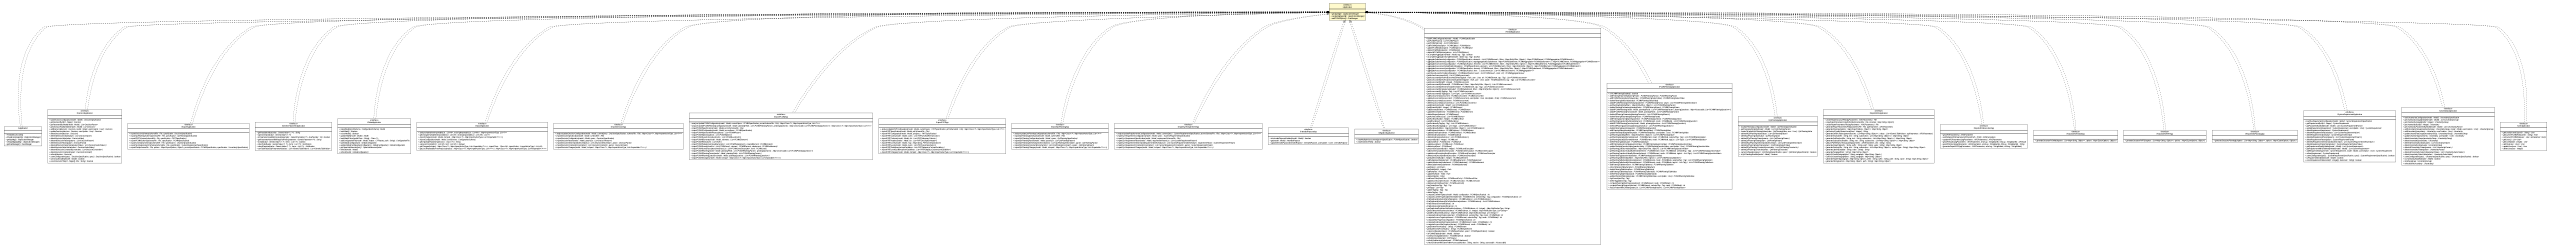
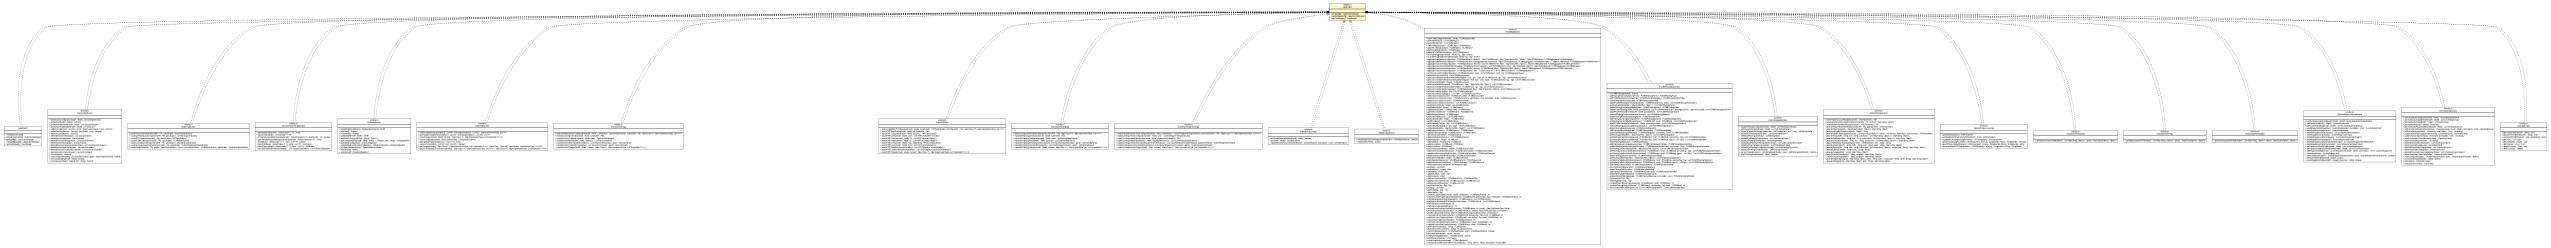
(1344, 19) -> (1344, 19)
(781, 136) -> none
(2417, 161) -> (2417, 161)
